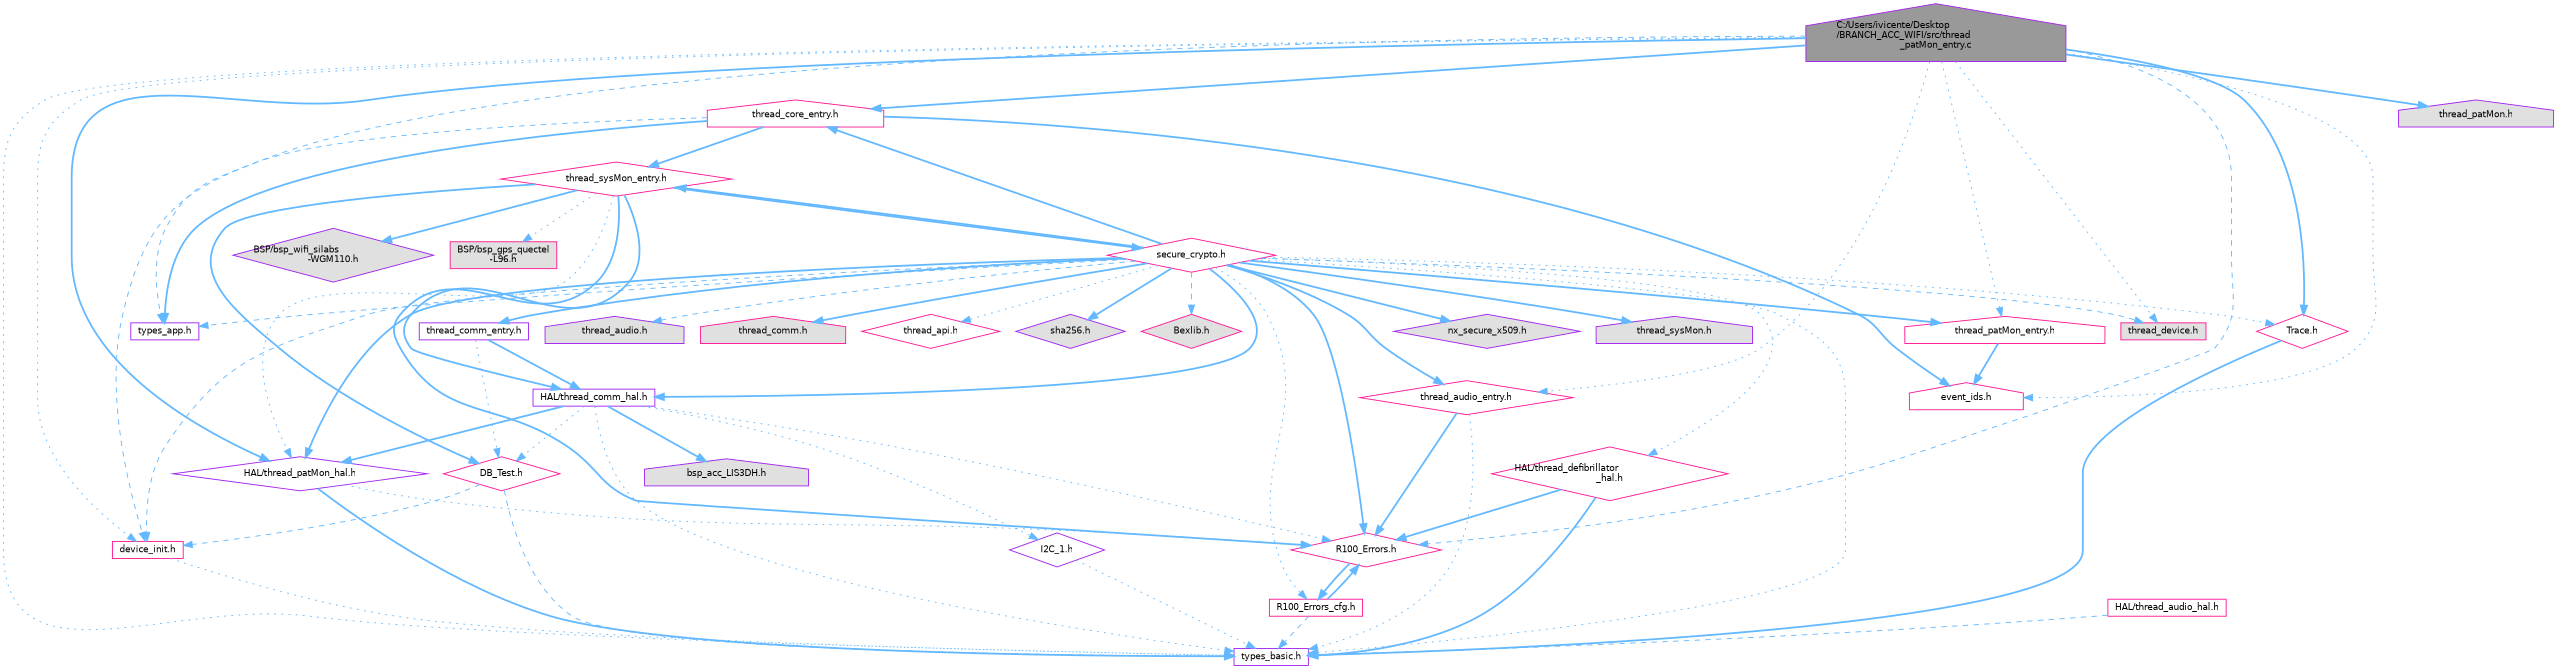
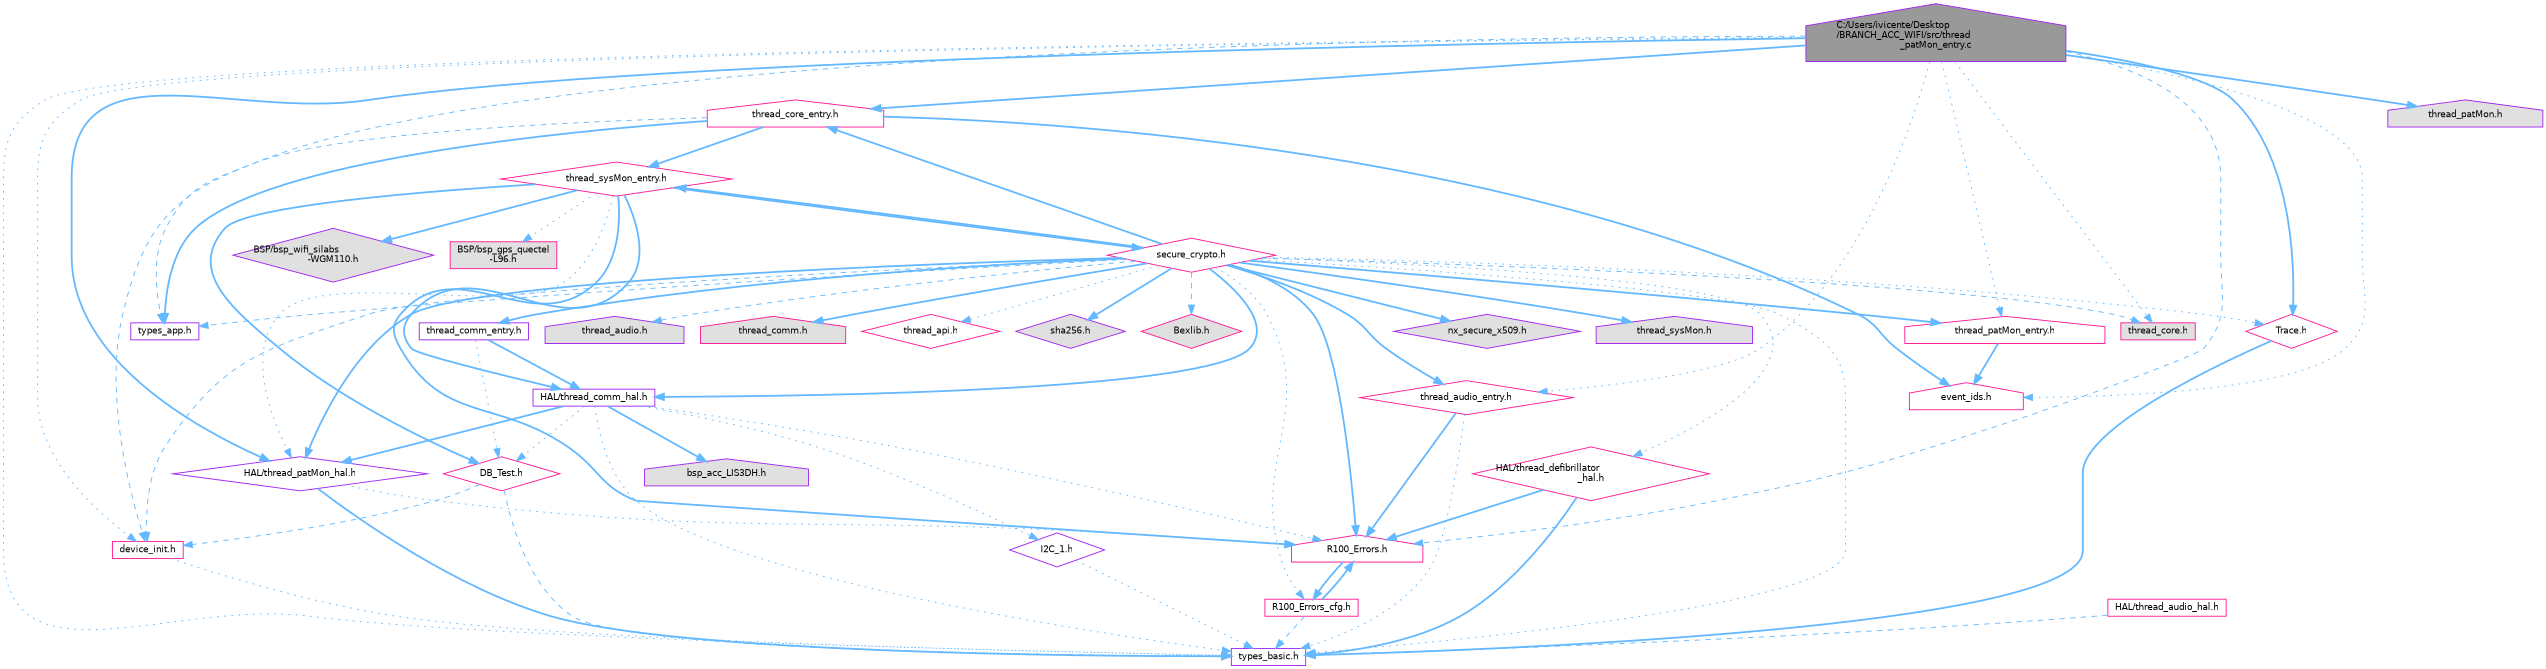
(2163, 331) -> (2158, 331)
(1366, 550) -> (1357, 550)
